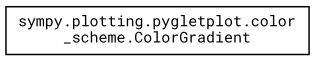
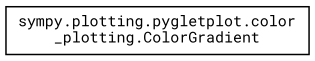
(158, 31) -> (158, 31)
